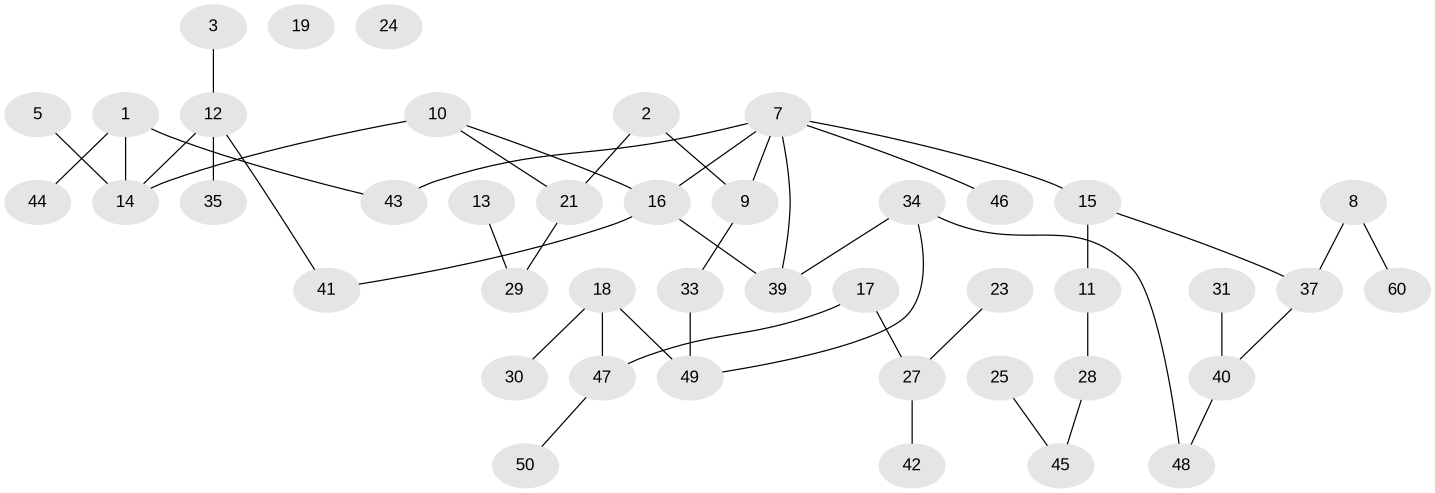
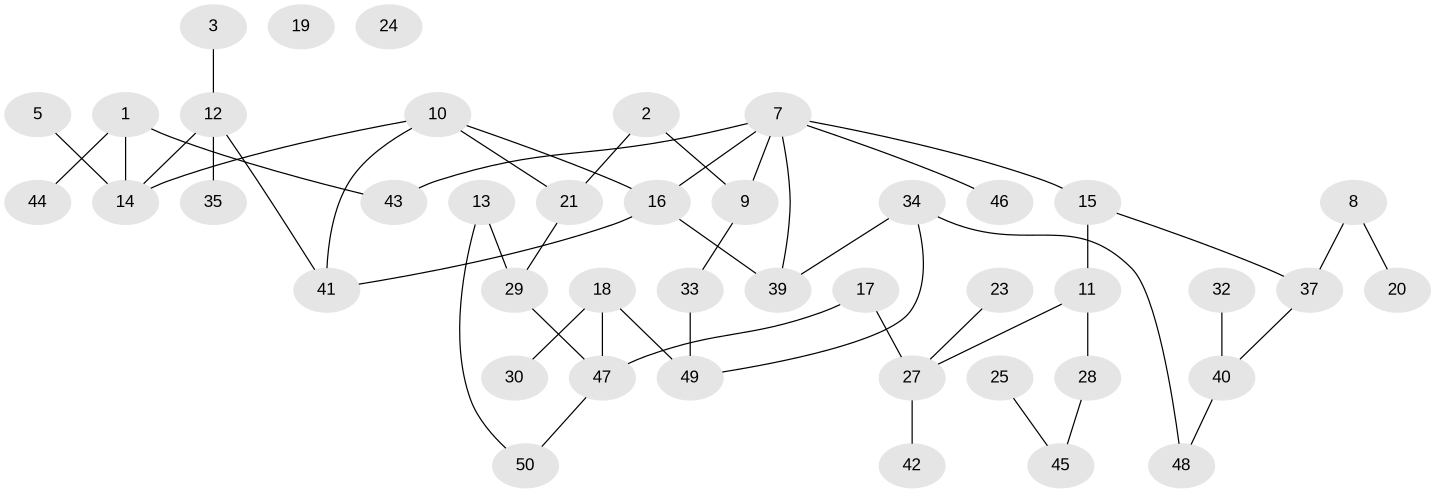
none -> (350, 181)
(1222, 290) -> (1222, 290)
(1397, 290) -> (1397, 290)
none -> (553, 329)
none -> (1000, 334)
none -> (460, 342)
